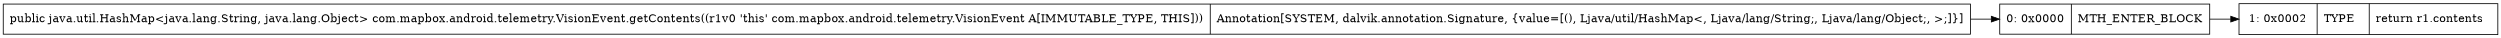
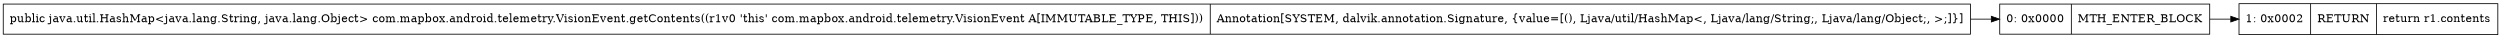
(2340, 19) -> (2344, 19)
